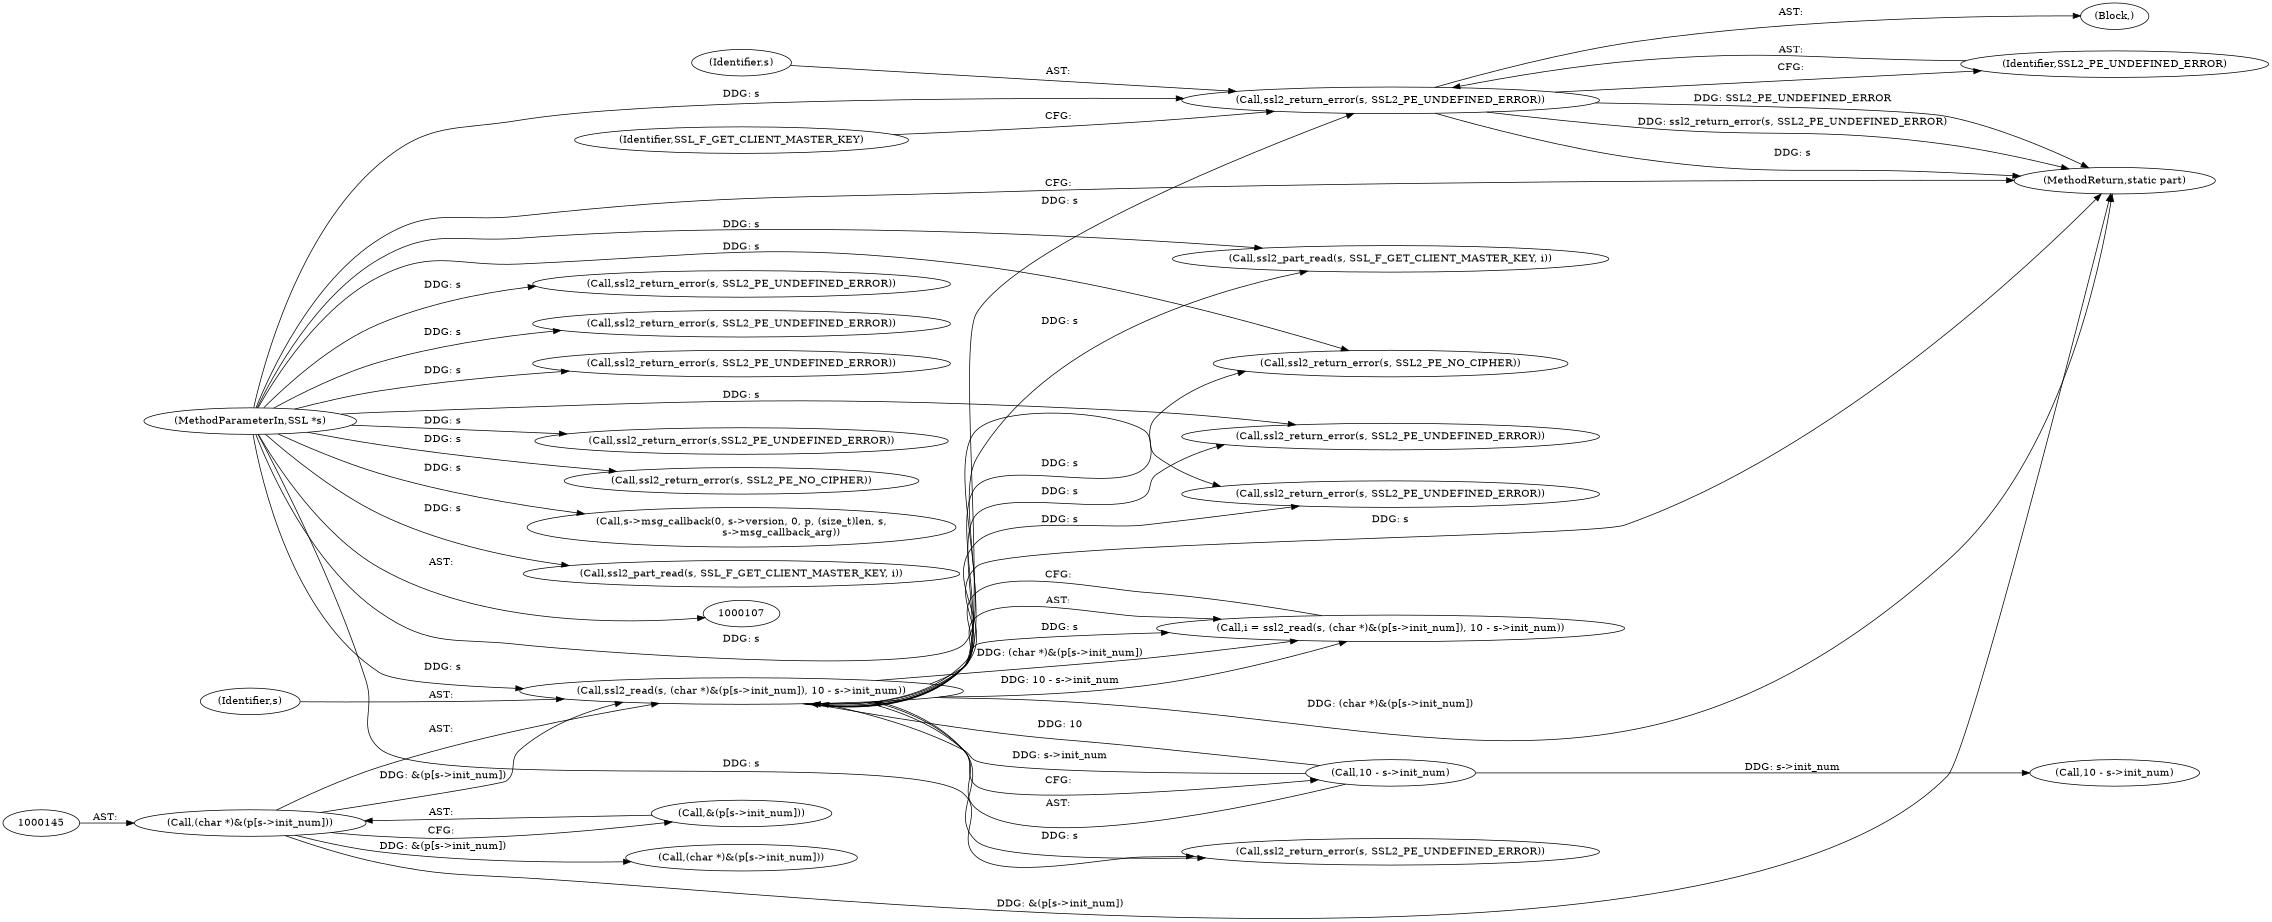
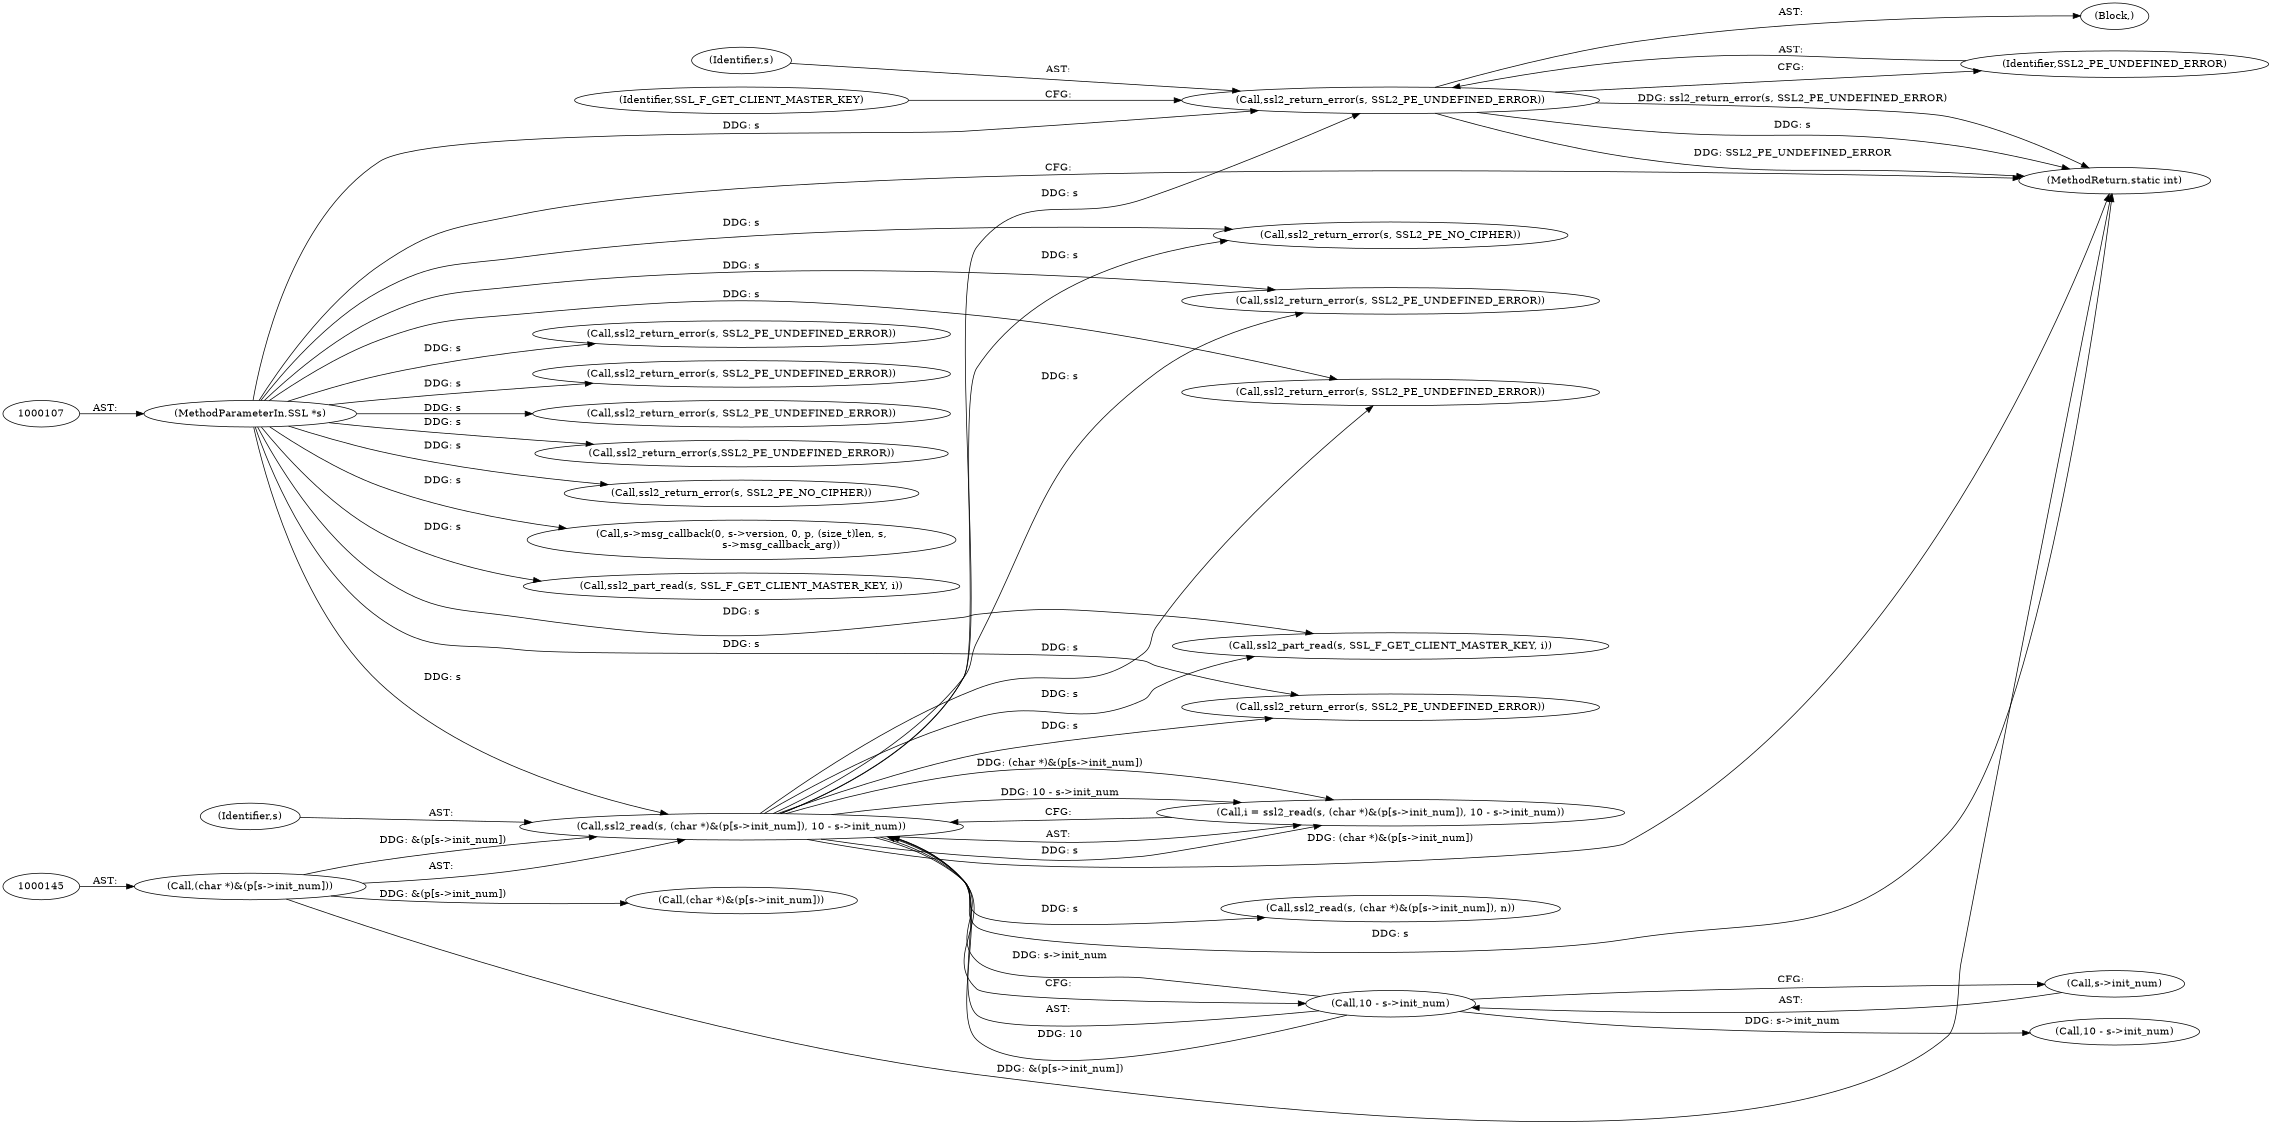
(2115, 181) -> (2115, 181)
(446, 596) -> (108, 414)
(742, 813) -> none
none -> (1391, 909)
none -> (2115, 984)
